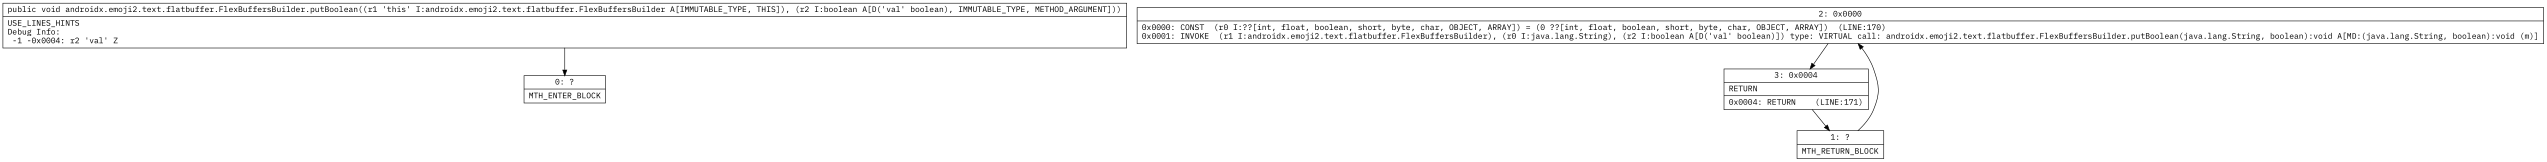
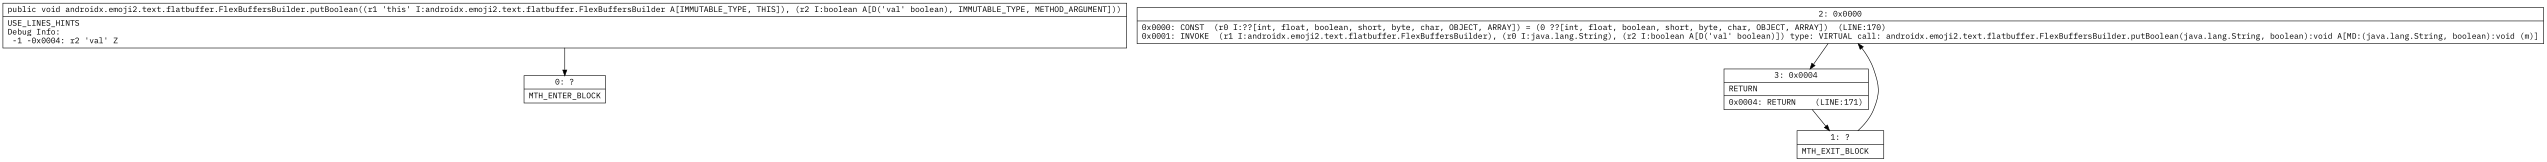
(1840, 151) -> (1835, 151)
